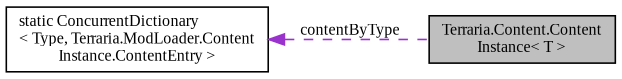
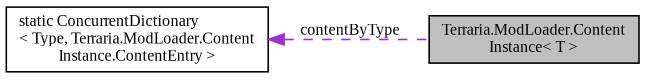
(522, 39) -> (534, 39)
